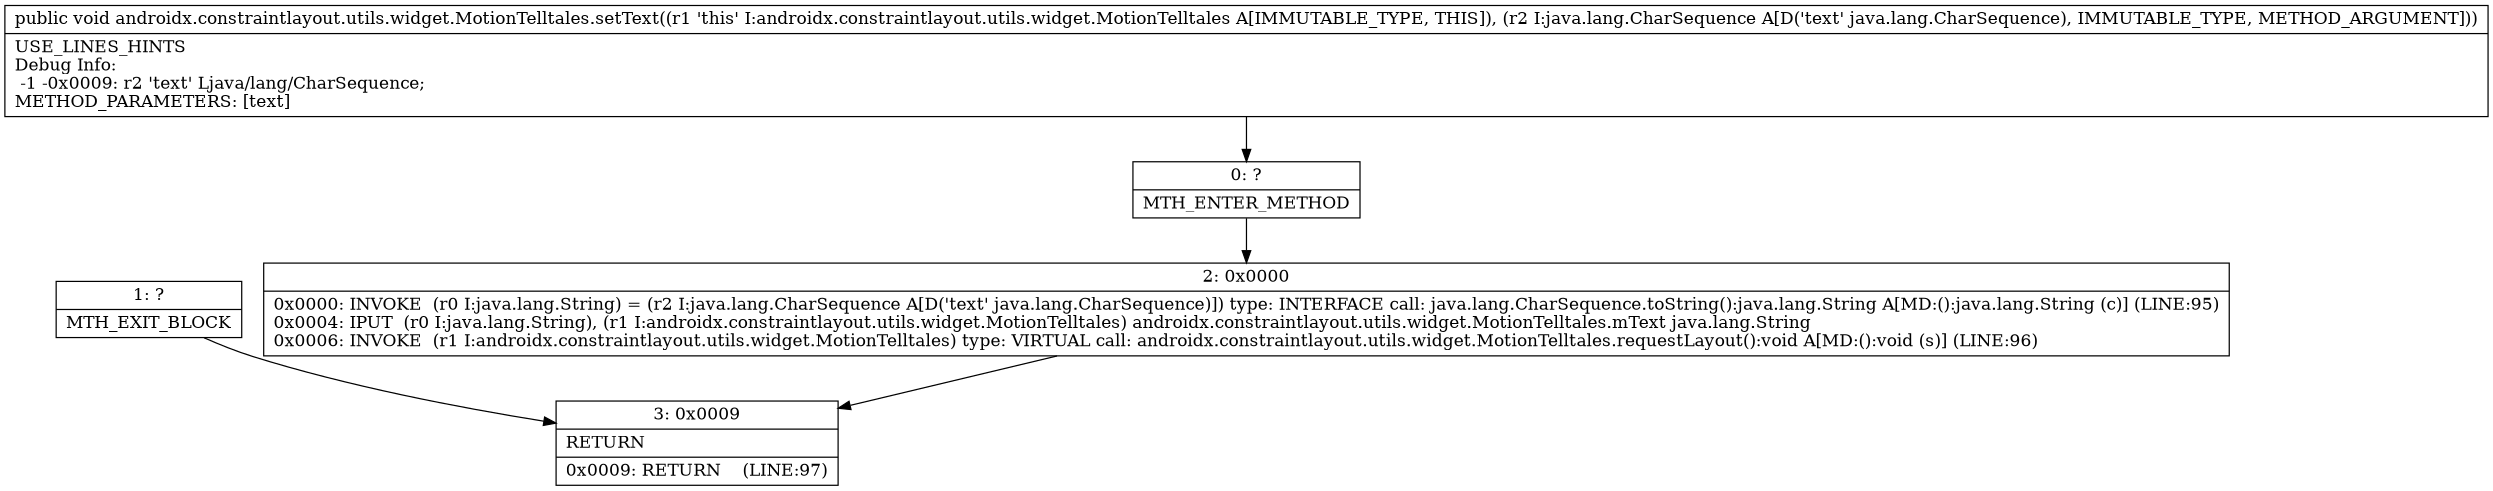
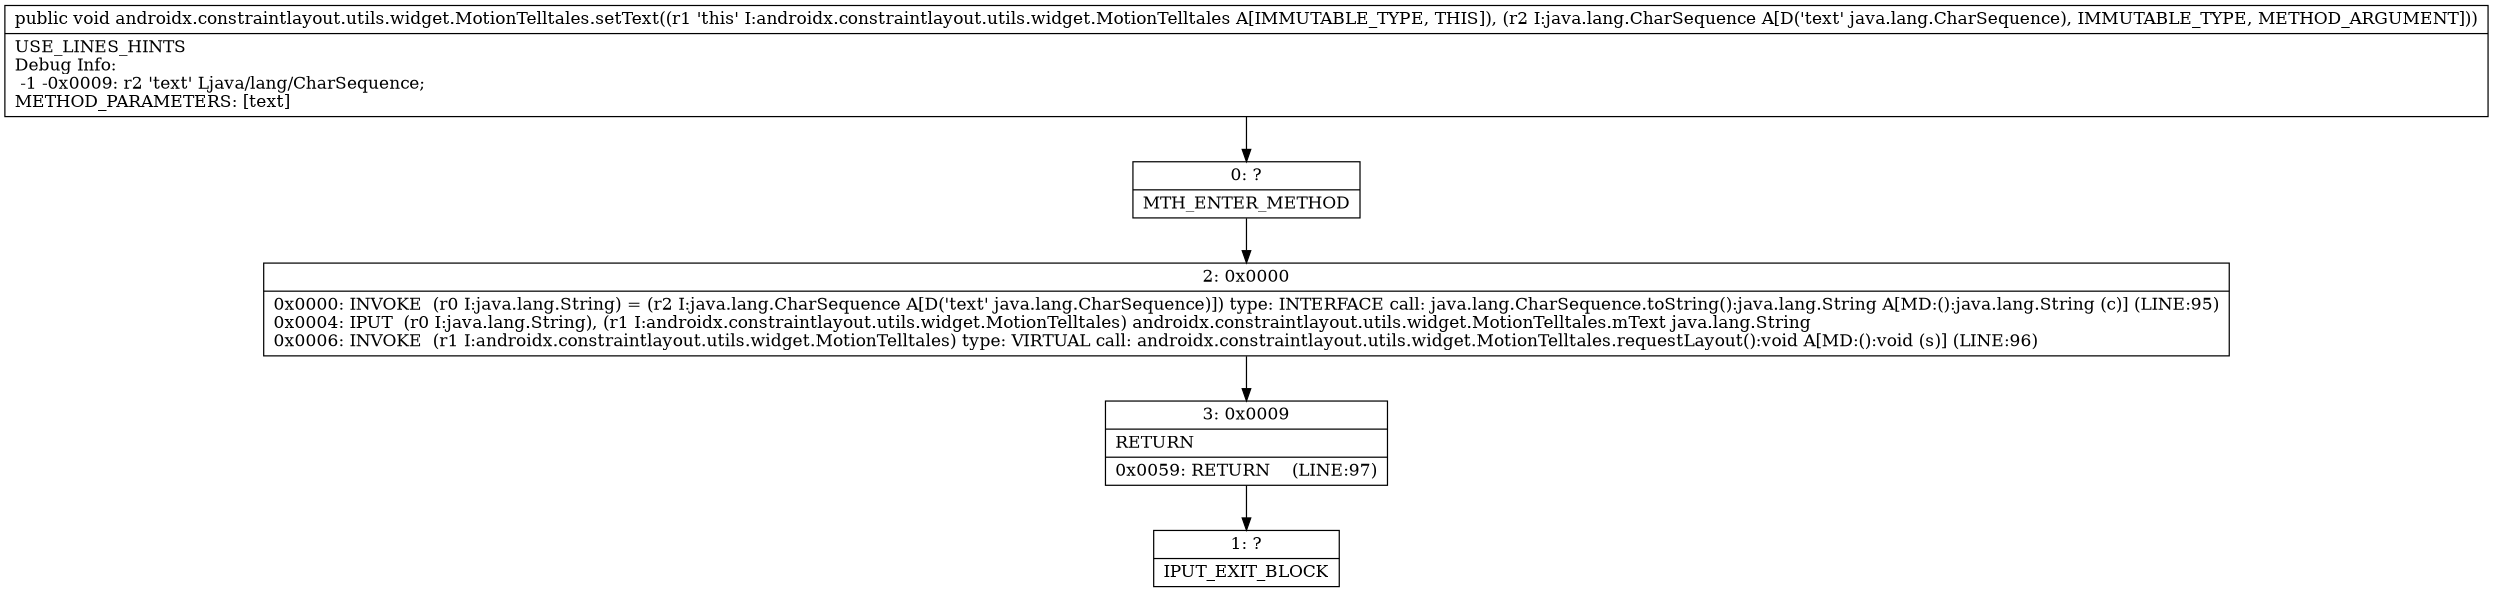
(149, 323) -> (1246, 572)
(372, 388) -> (1246, 502)
(697, 471) -> (1246, 471)
